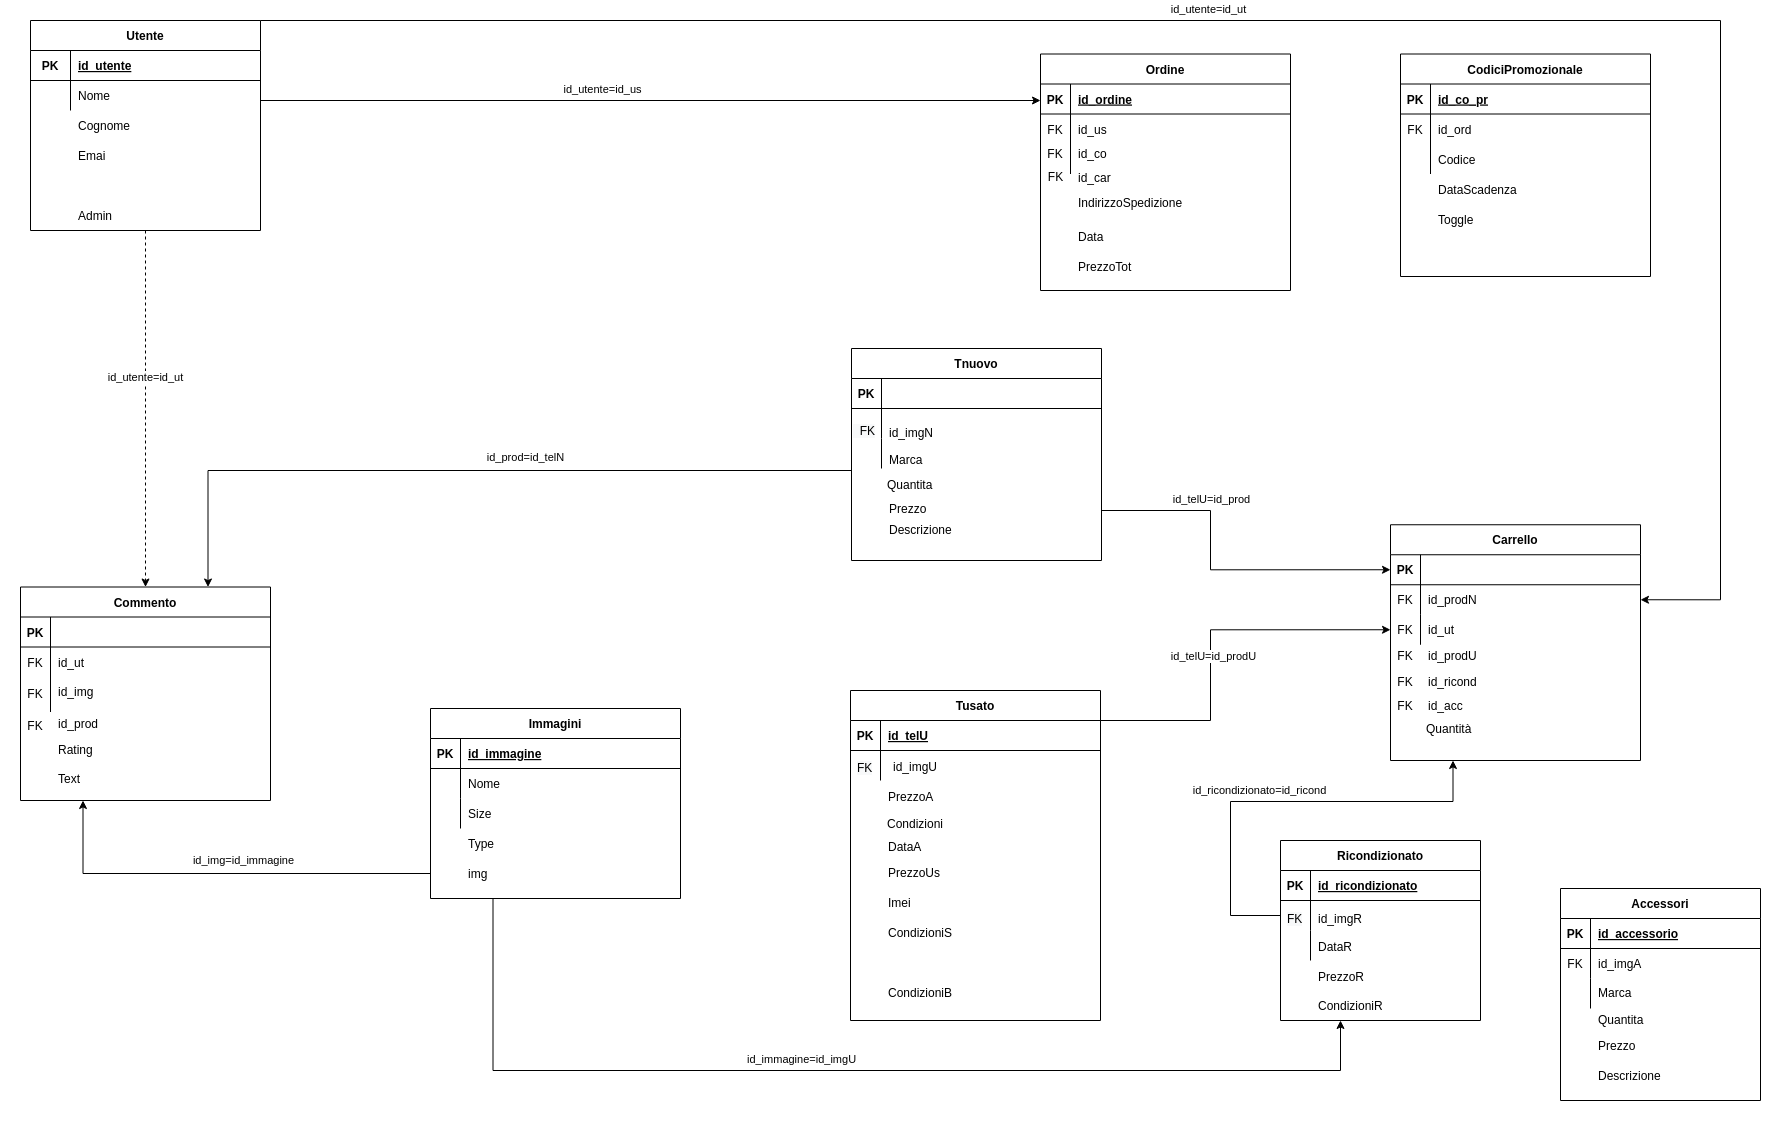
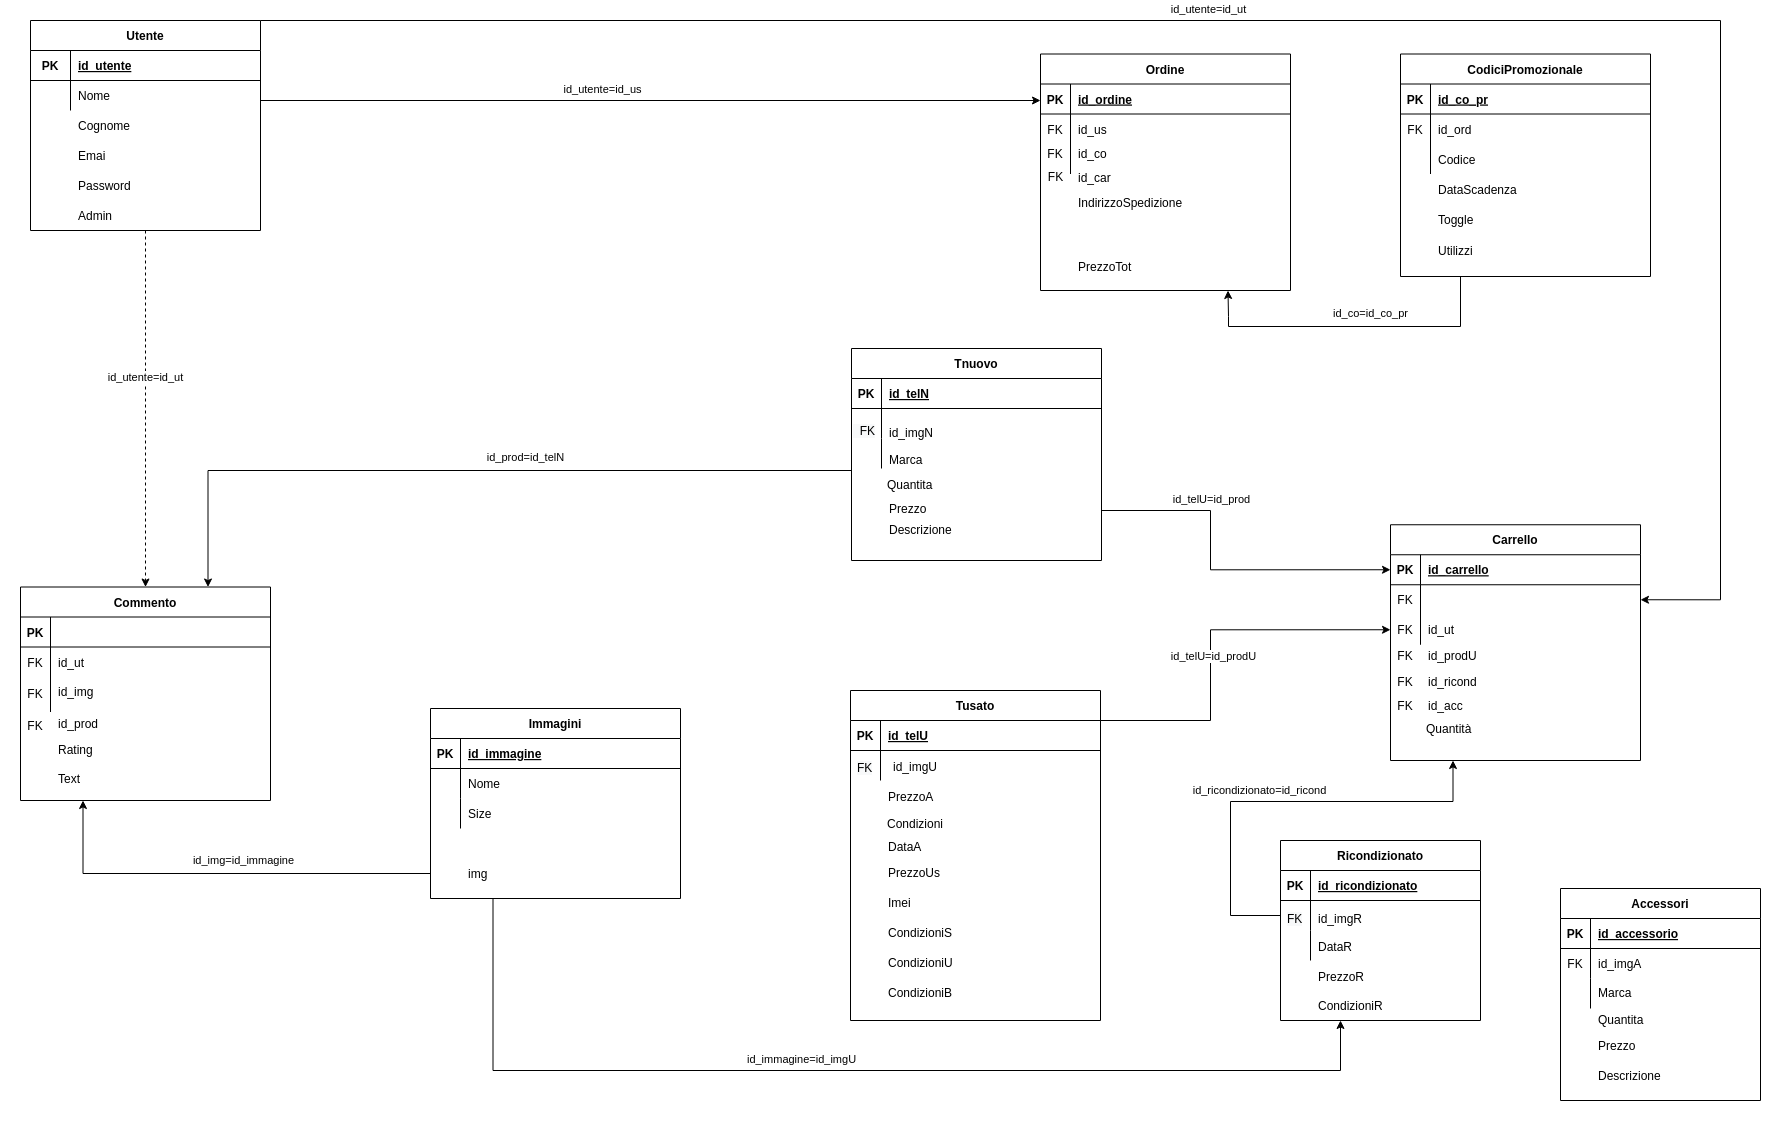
none -> (166, 186)
(1181, 237) -> none
none -> (1541, 250)
none -> (1355, 327)
none -> (992, 394)
none -> (1531, 570)
(1531, 600) -> none
(571, 844) -> none
none -> (991, 963)
